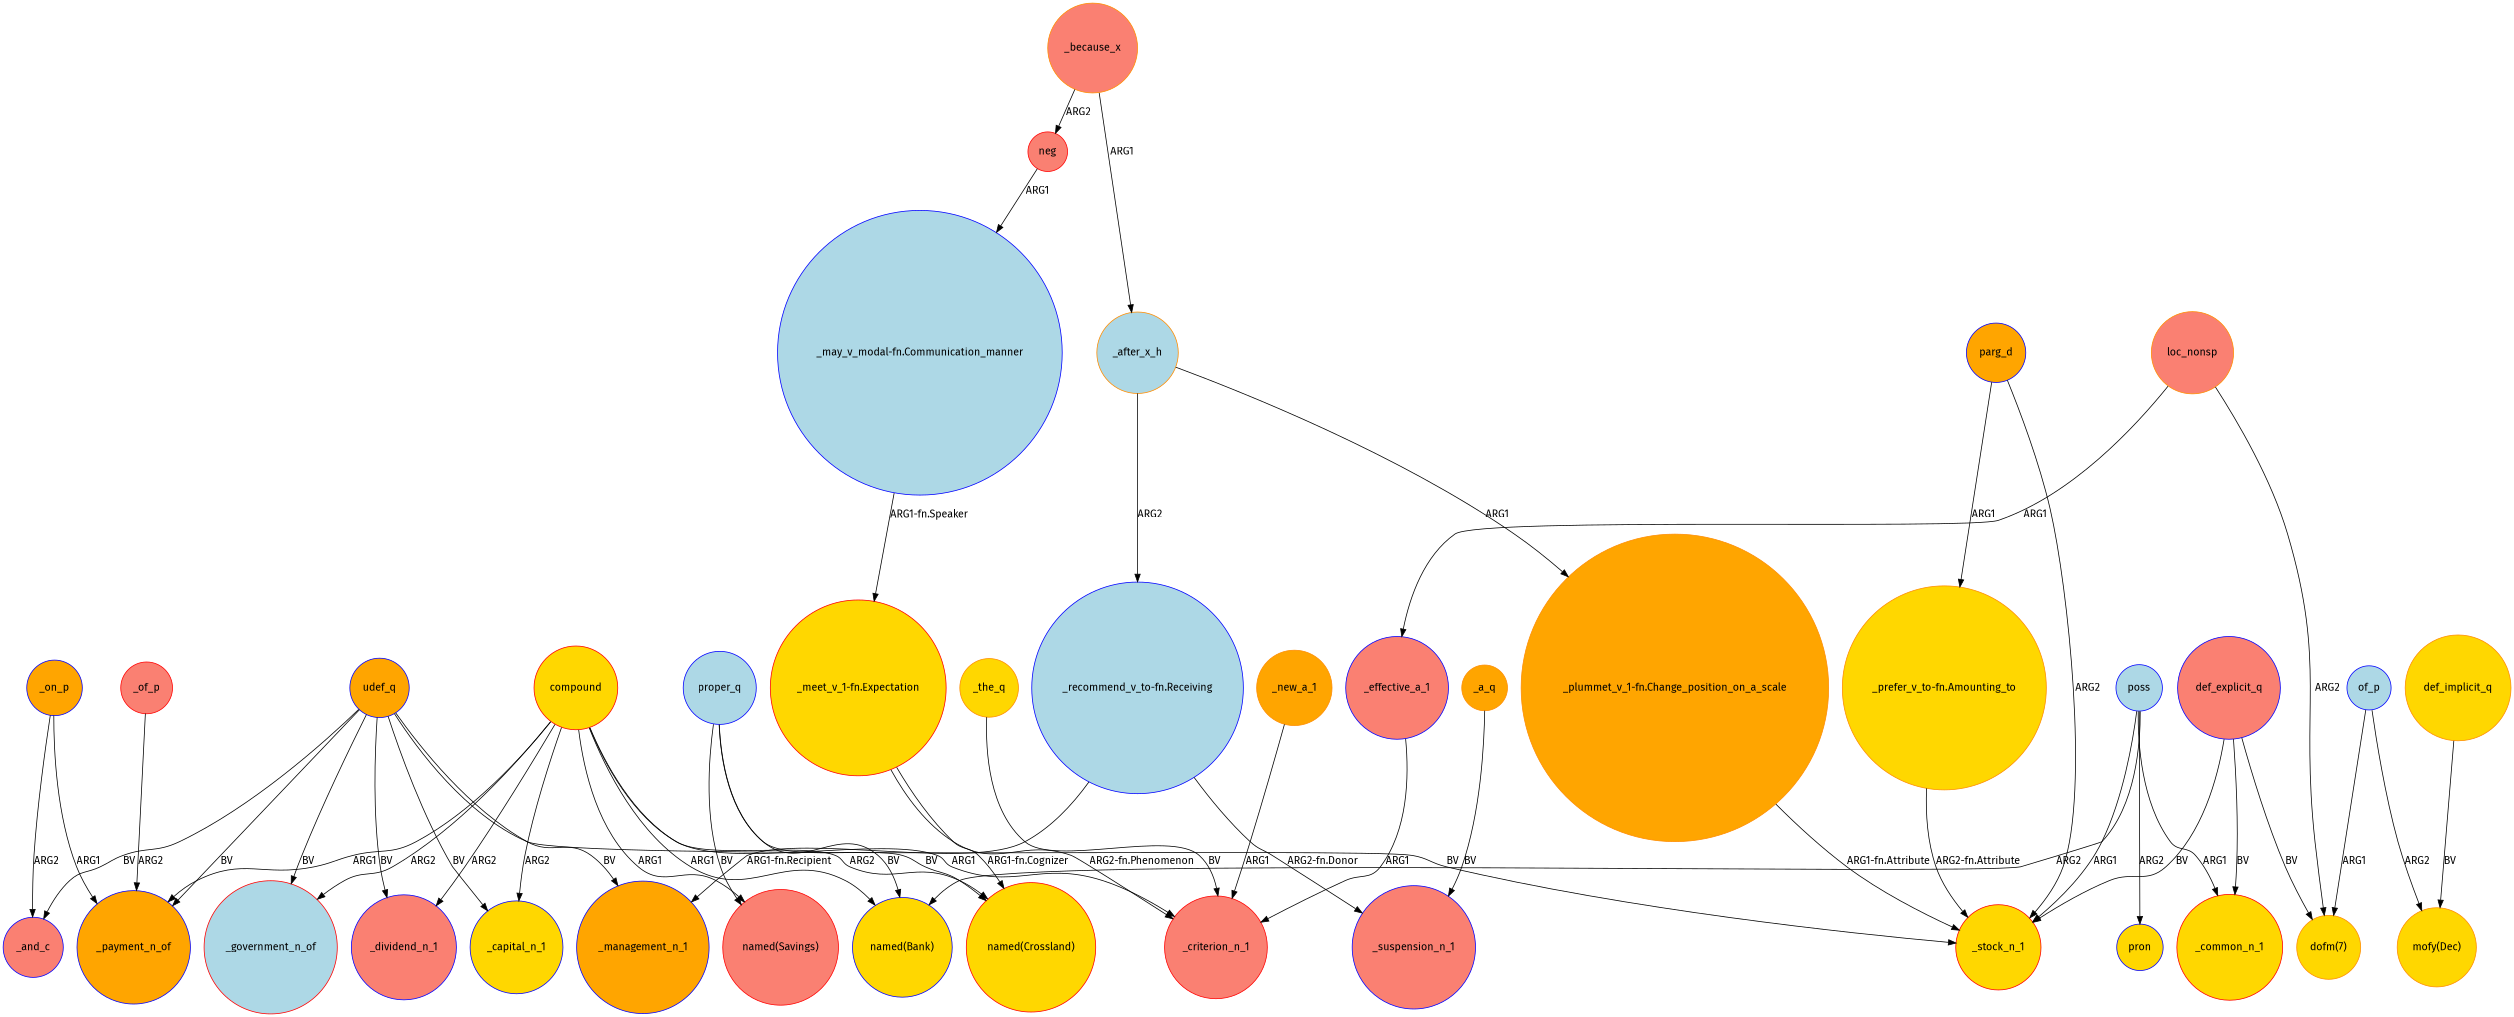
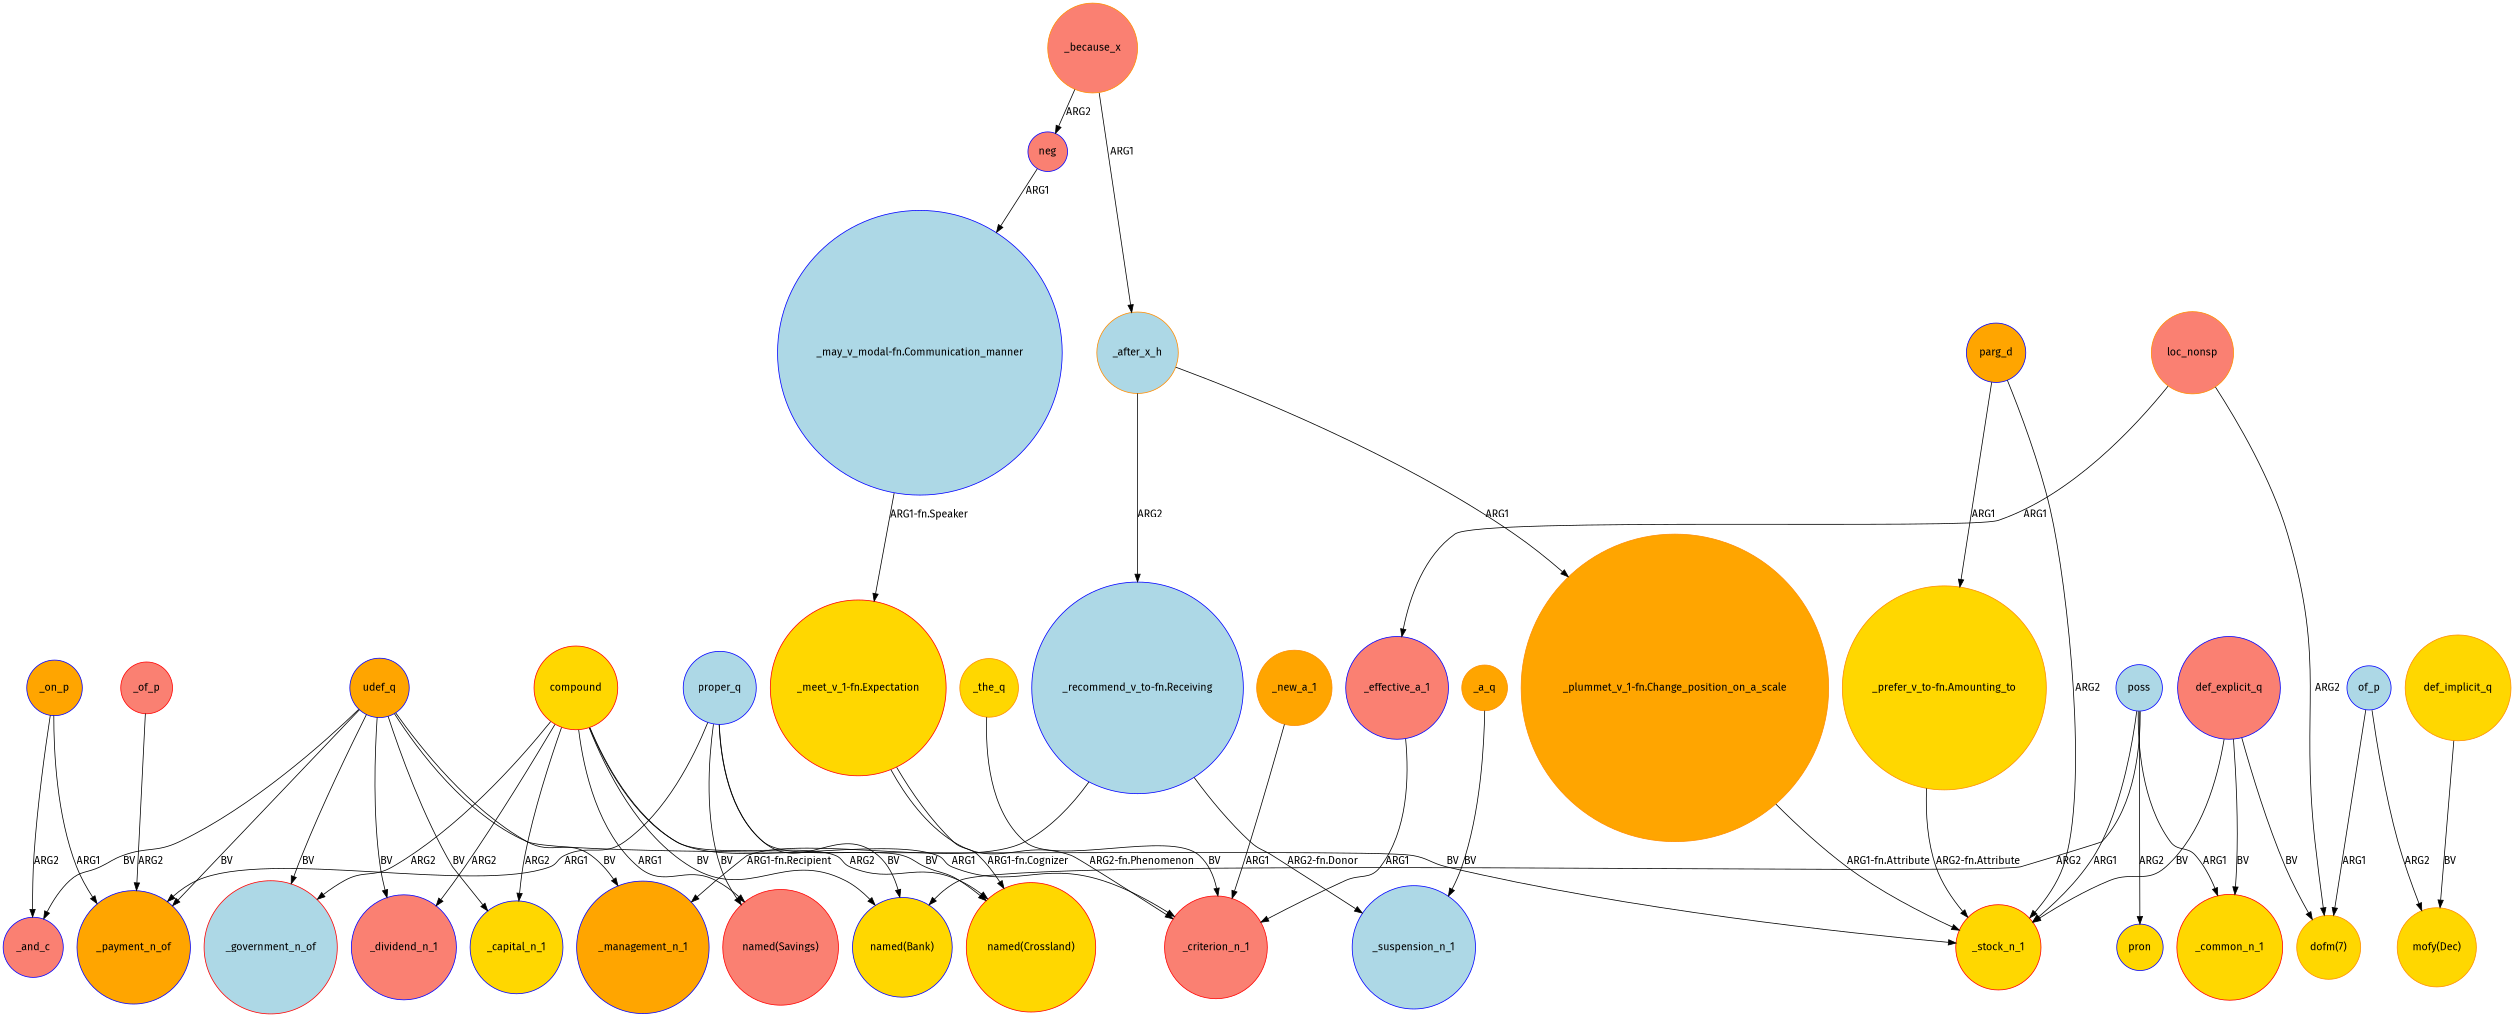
(1048, 152) -> (1048, 152)
(393, 850) -> (473, 876)
(703, 861) -> (703, 861)
(1414, 947) -> (1414, 947)
